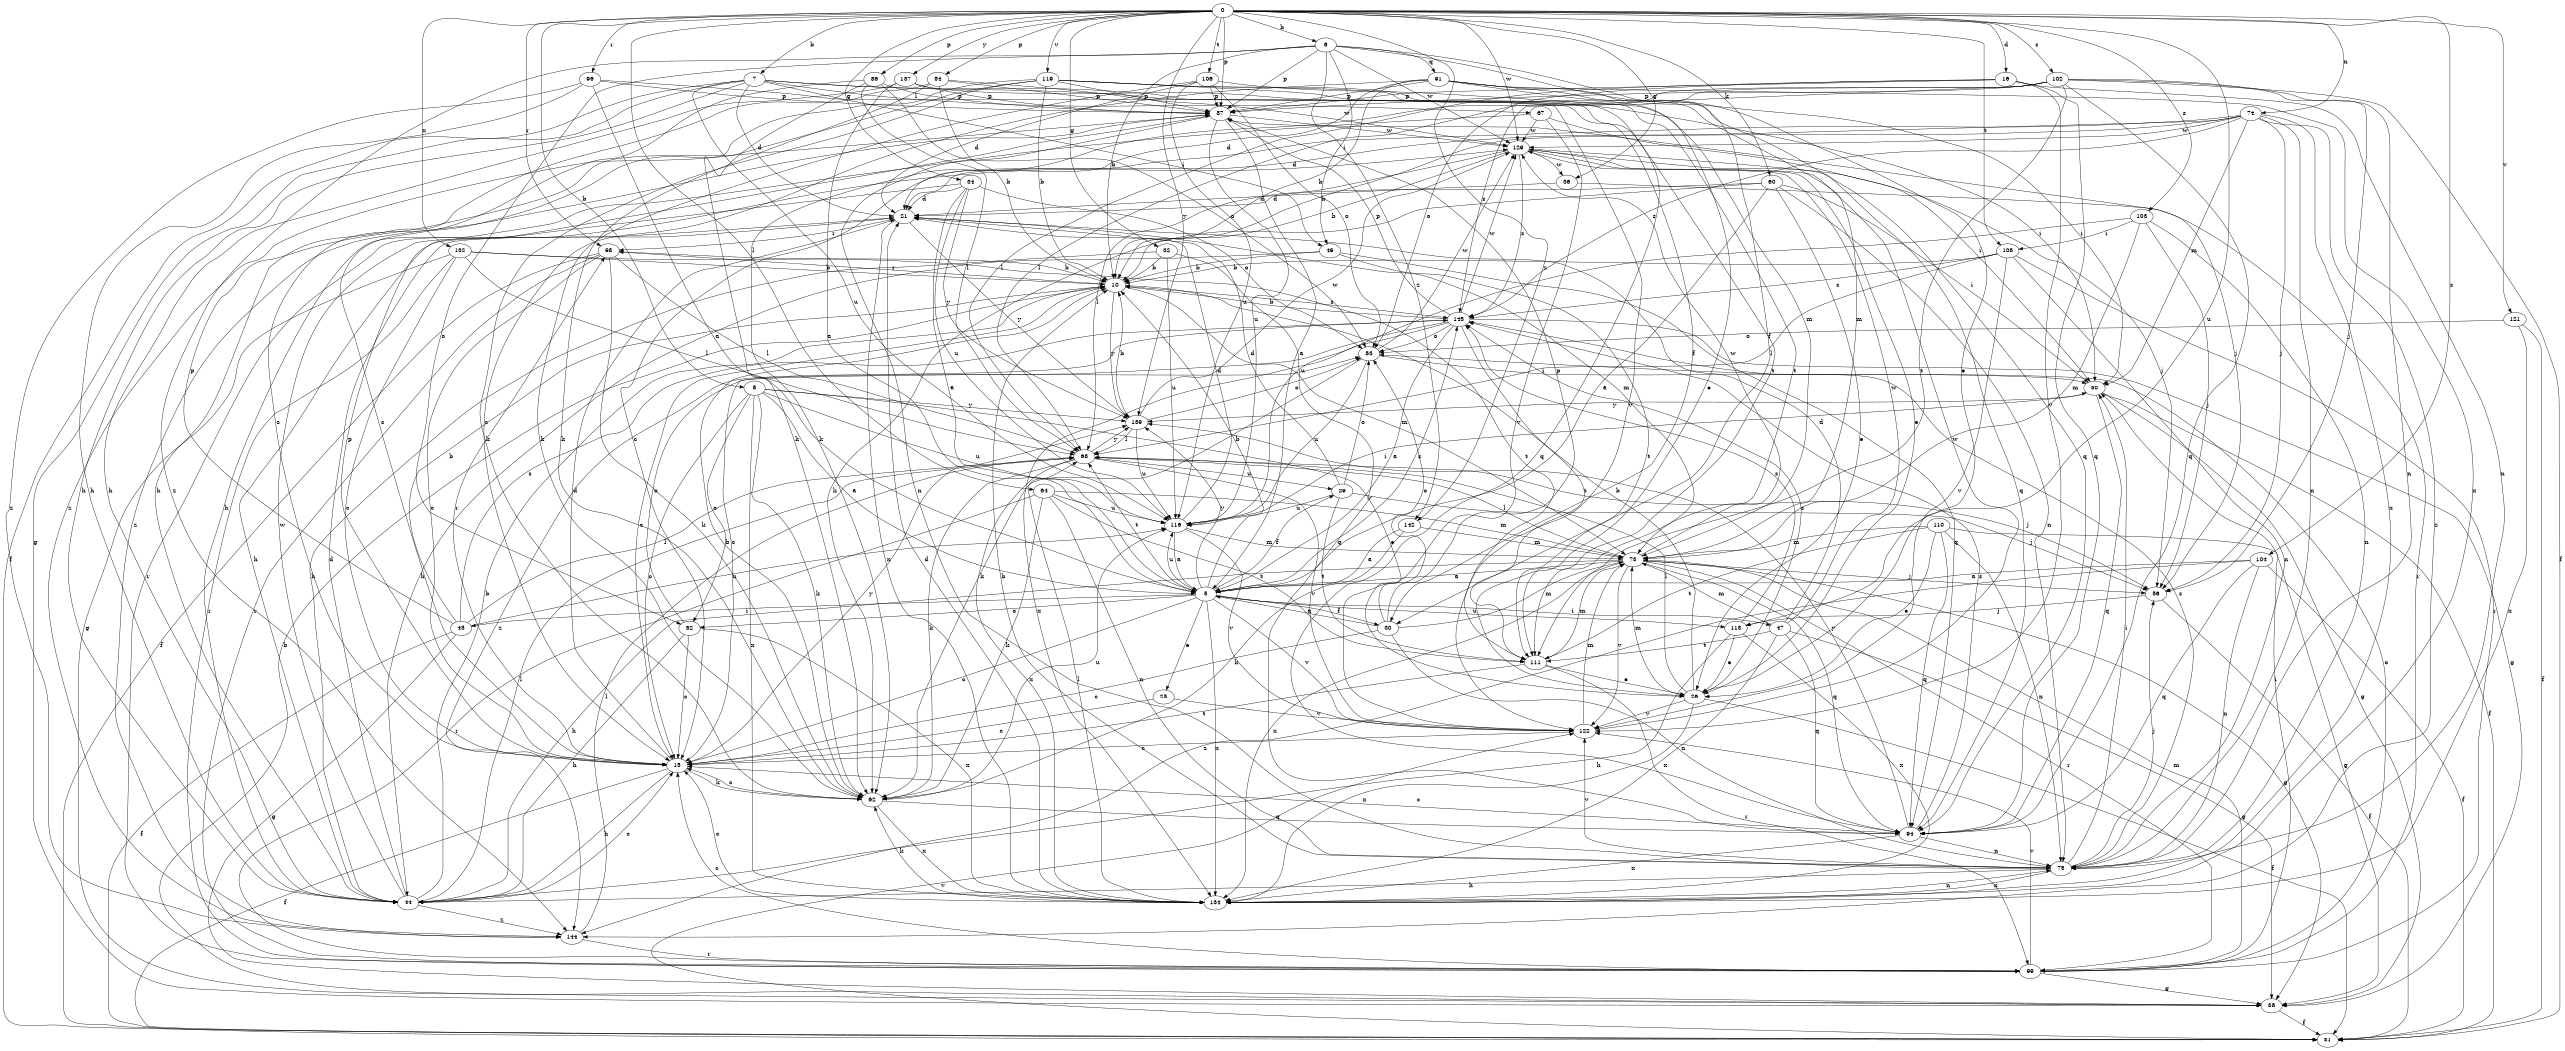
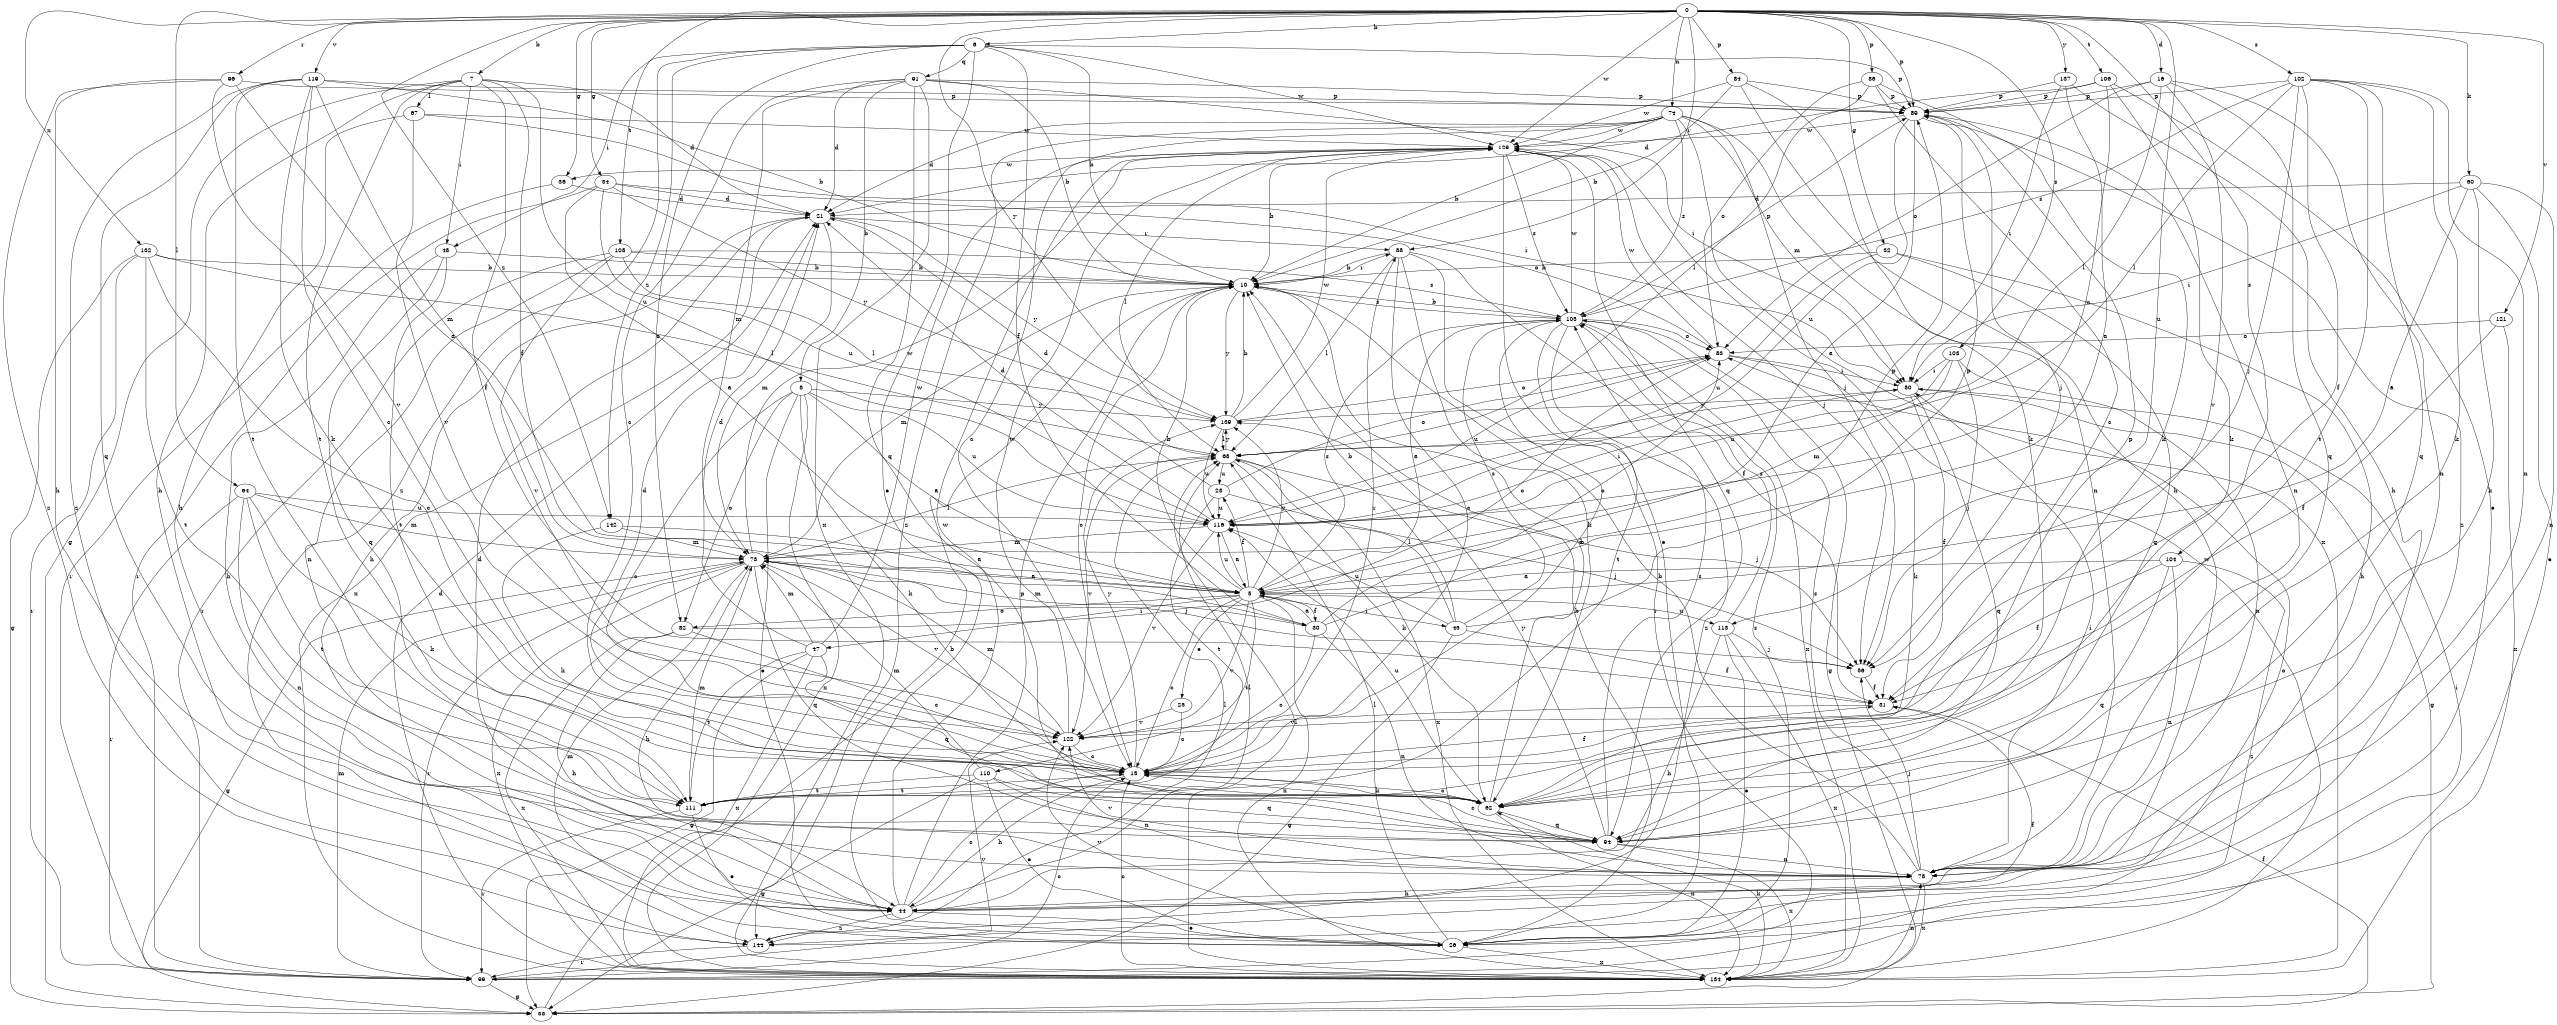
(685, 21) -> (864, 237)
(1220, 114) -> (1914, 114)
(1326, 200) -> none
(2079, 239) -> (1932, 369)
(609, 251) -> (1399, 251)
(1330, 251) -> (446, 251)
(1459, 320) -> (1571, 320)
(1342, 491) -> (1219, 491)
(1133, 529) -> (1155, 736)
(488, 594) -> (1022, 594)
(1958, 612) -> (1762, 654)
none -> (2262, 626)
(1089, 728) -> (914, 788)
(2061, 869) -> (1922, 877)
none -> (1137, 922)
